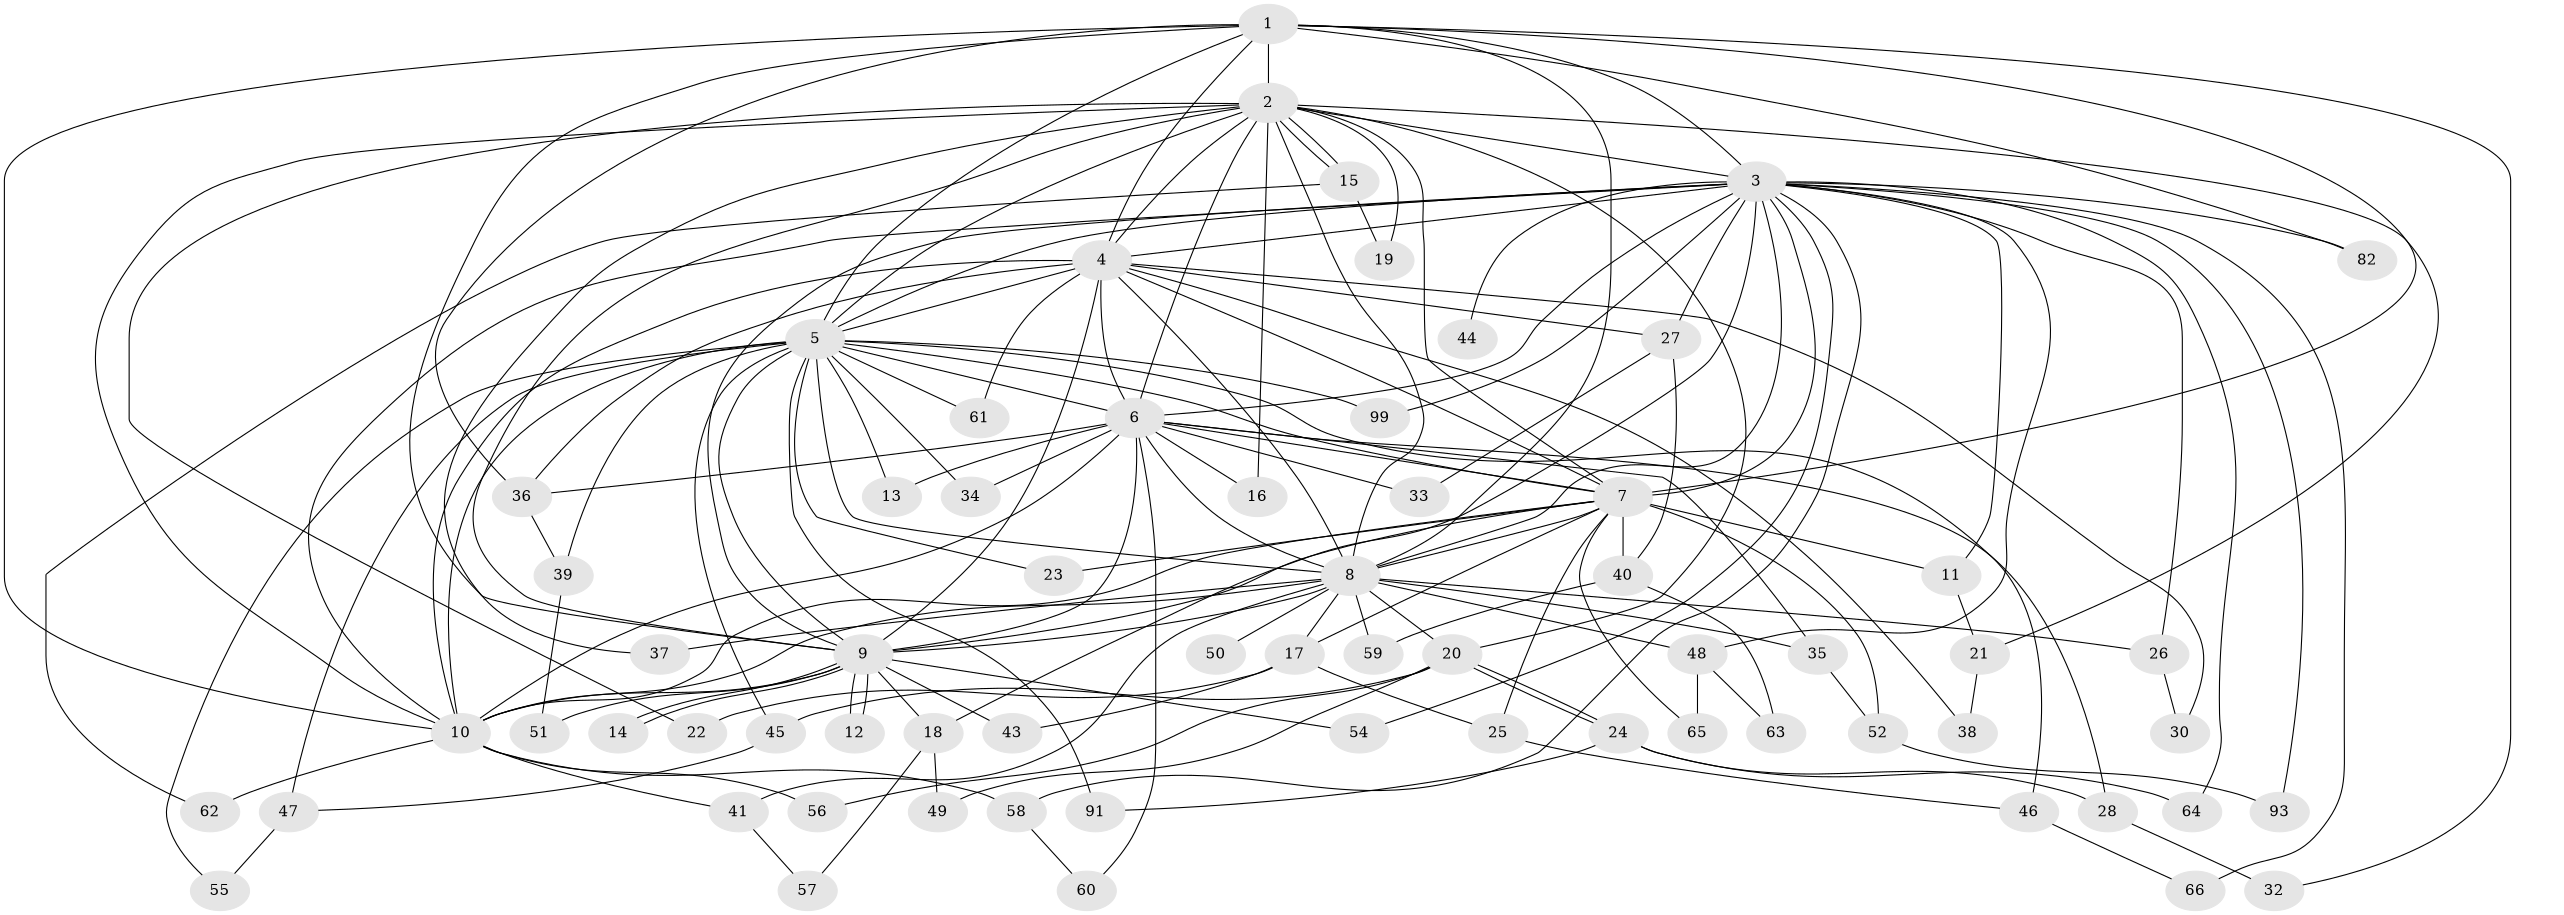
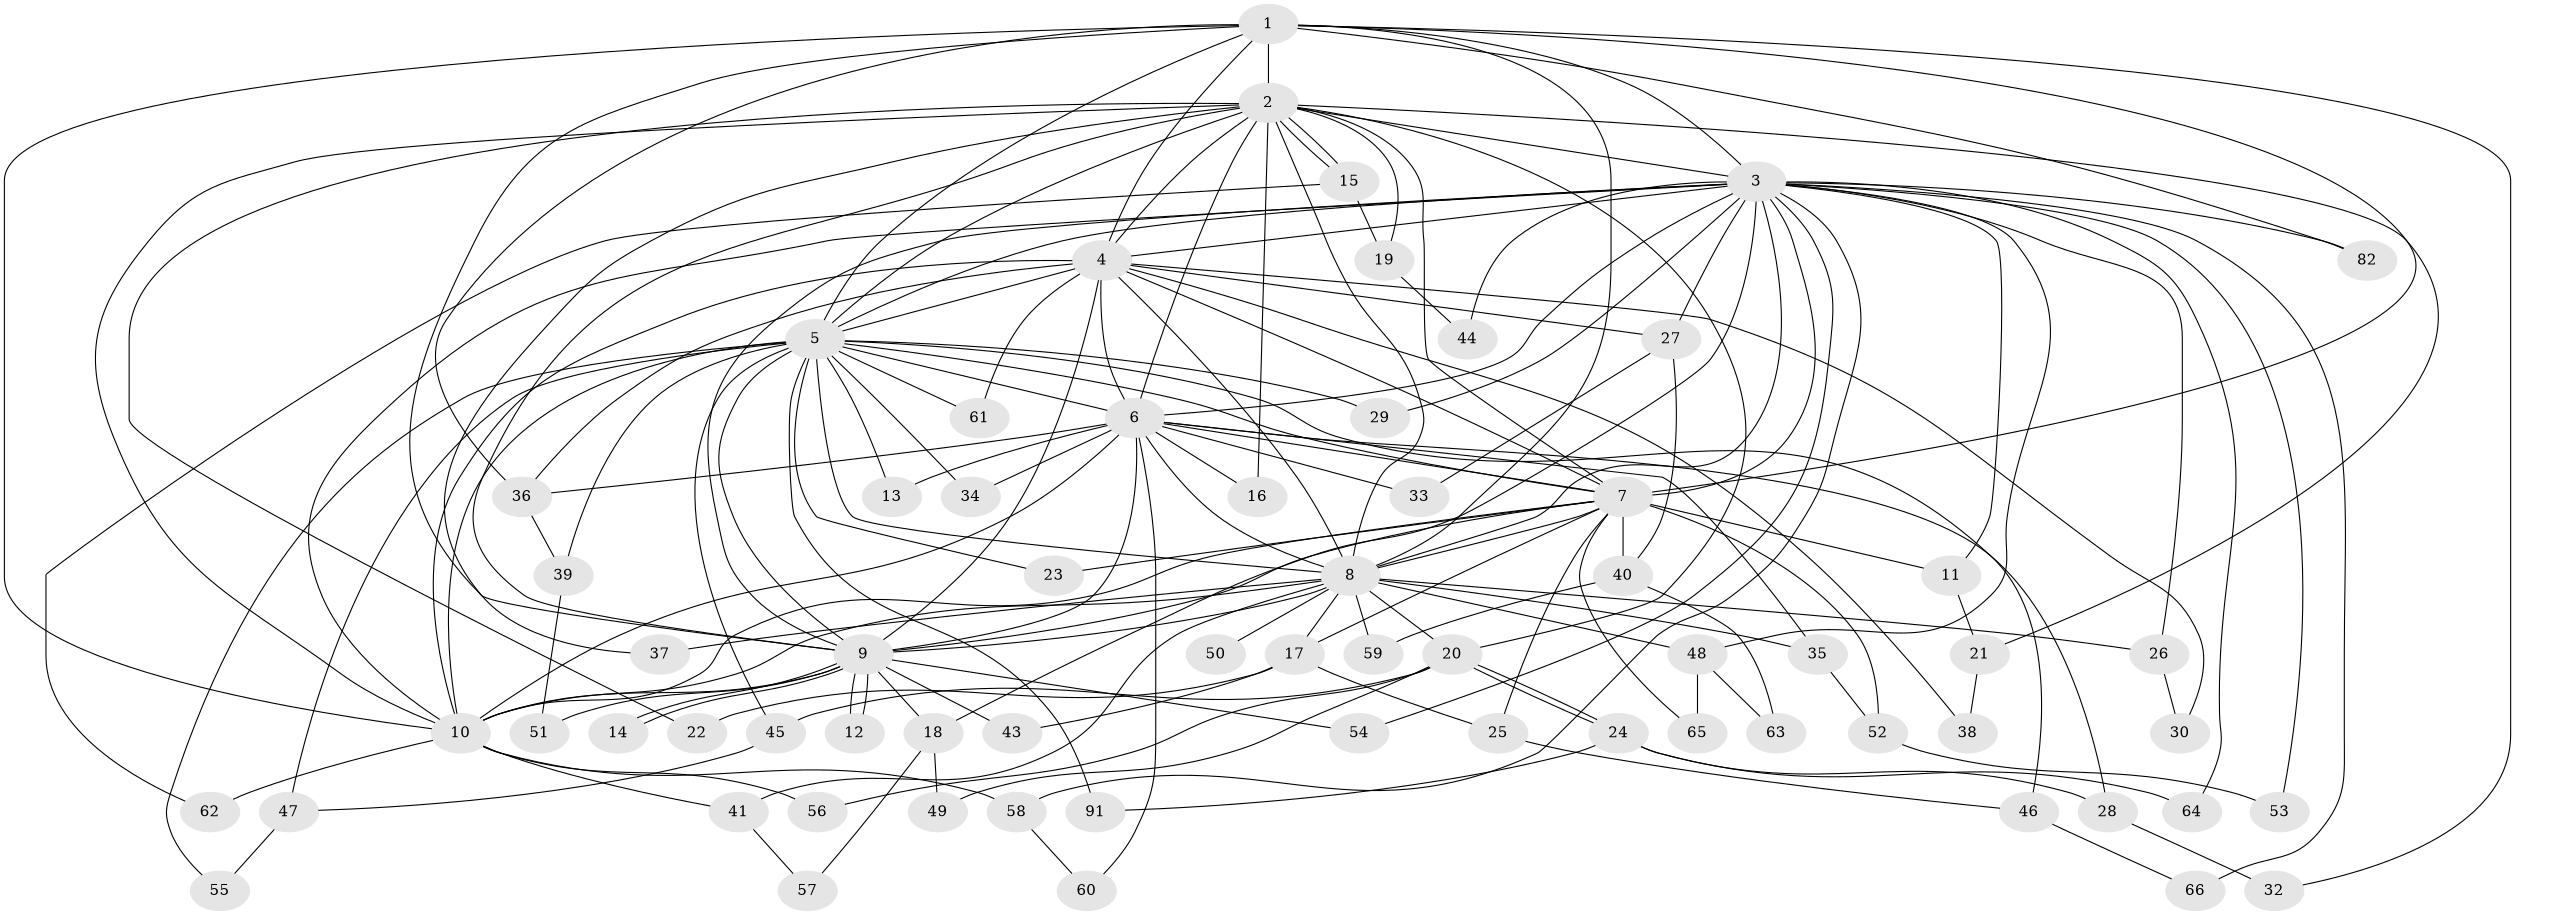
none -> (1426, 300)
(1380, 418) -> (1380, 418)
(2280, 812) -> (2280, 812)
